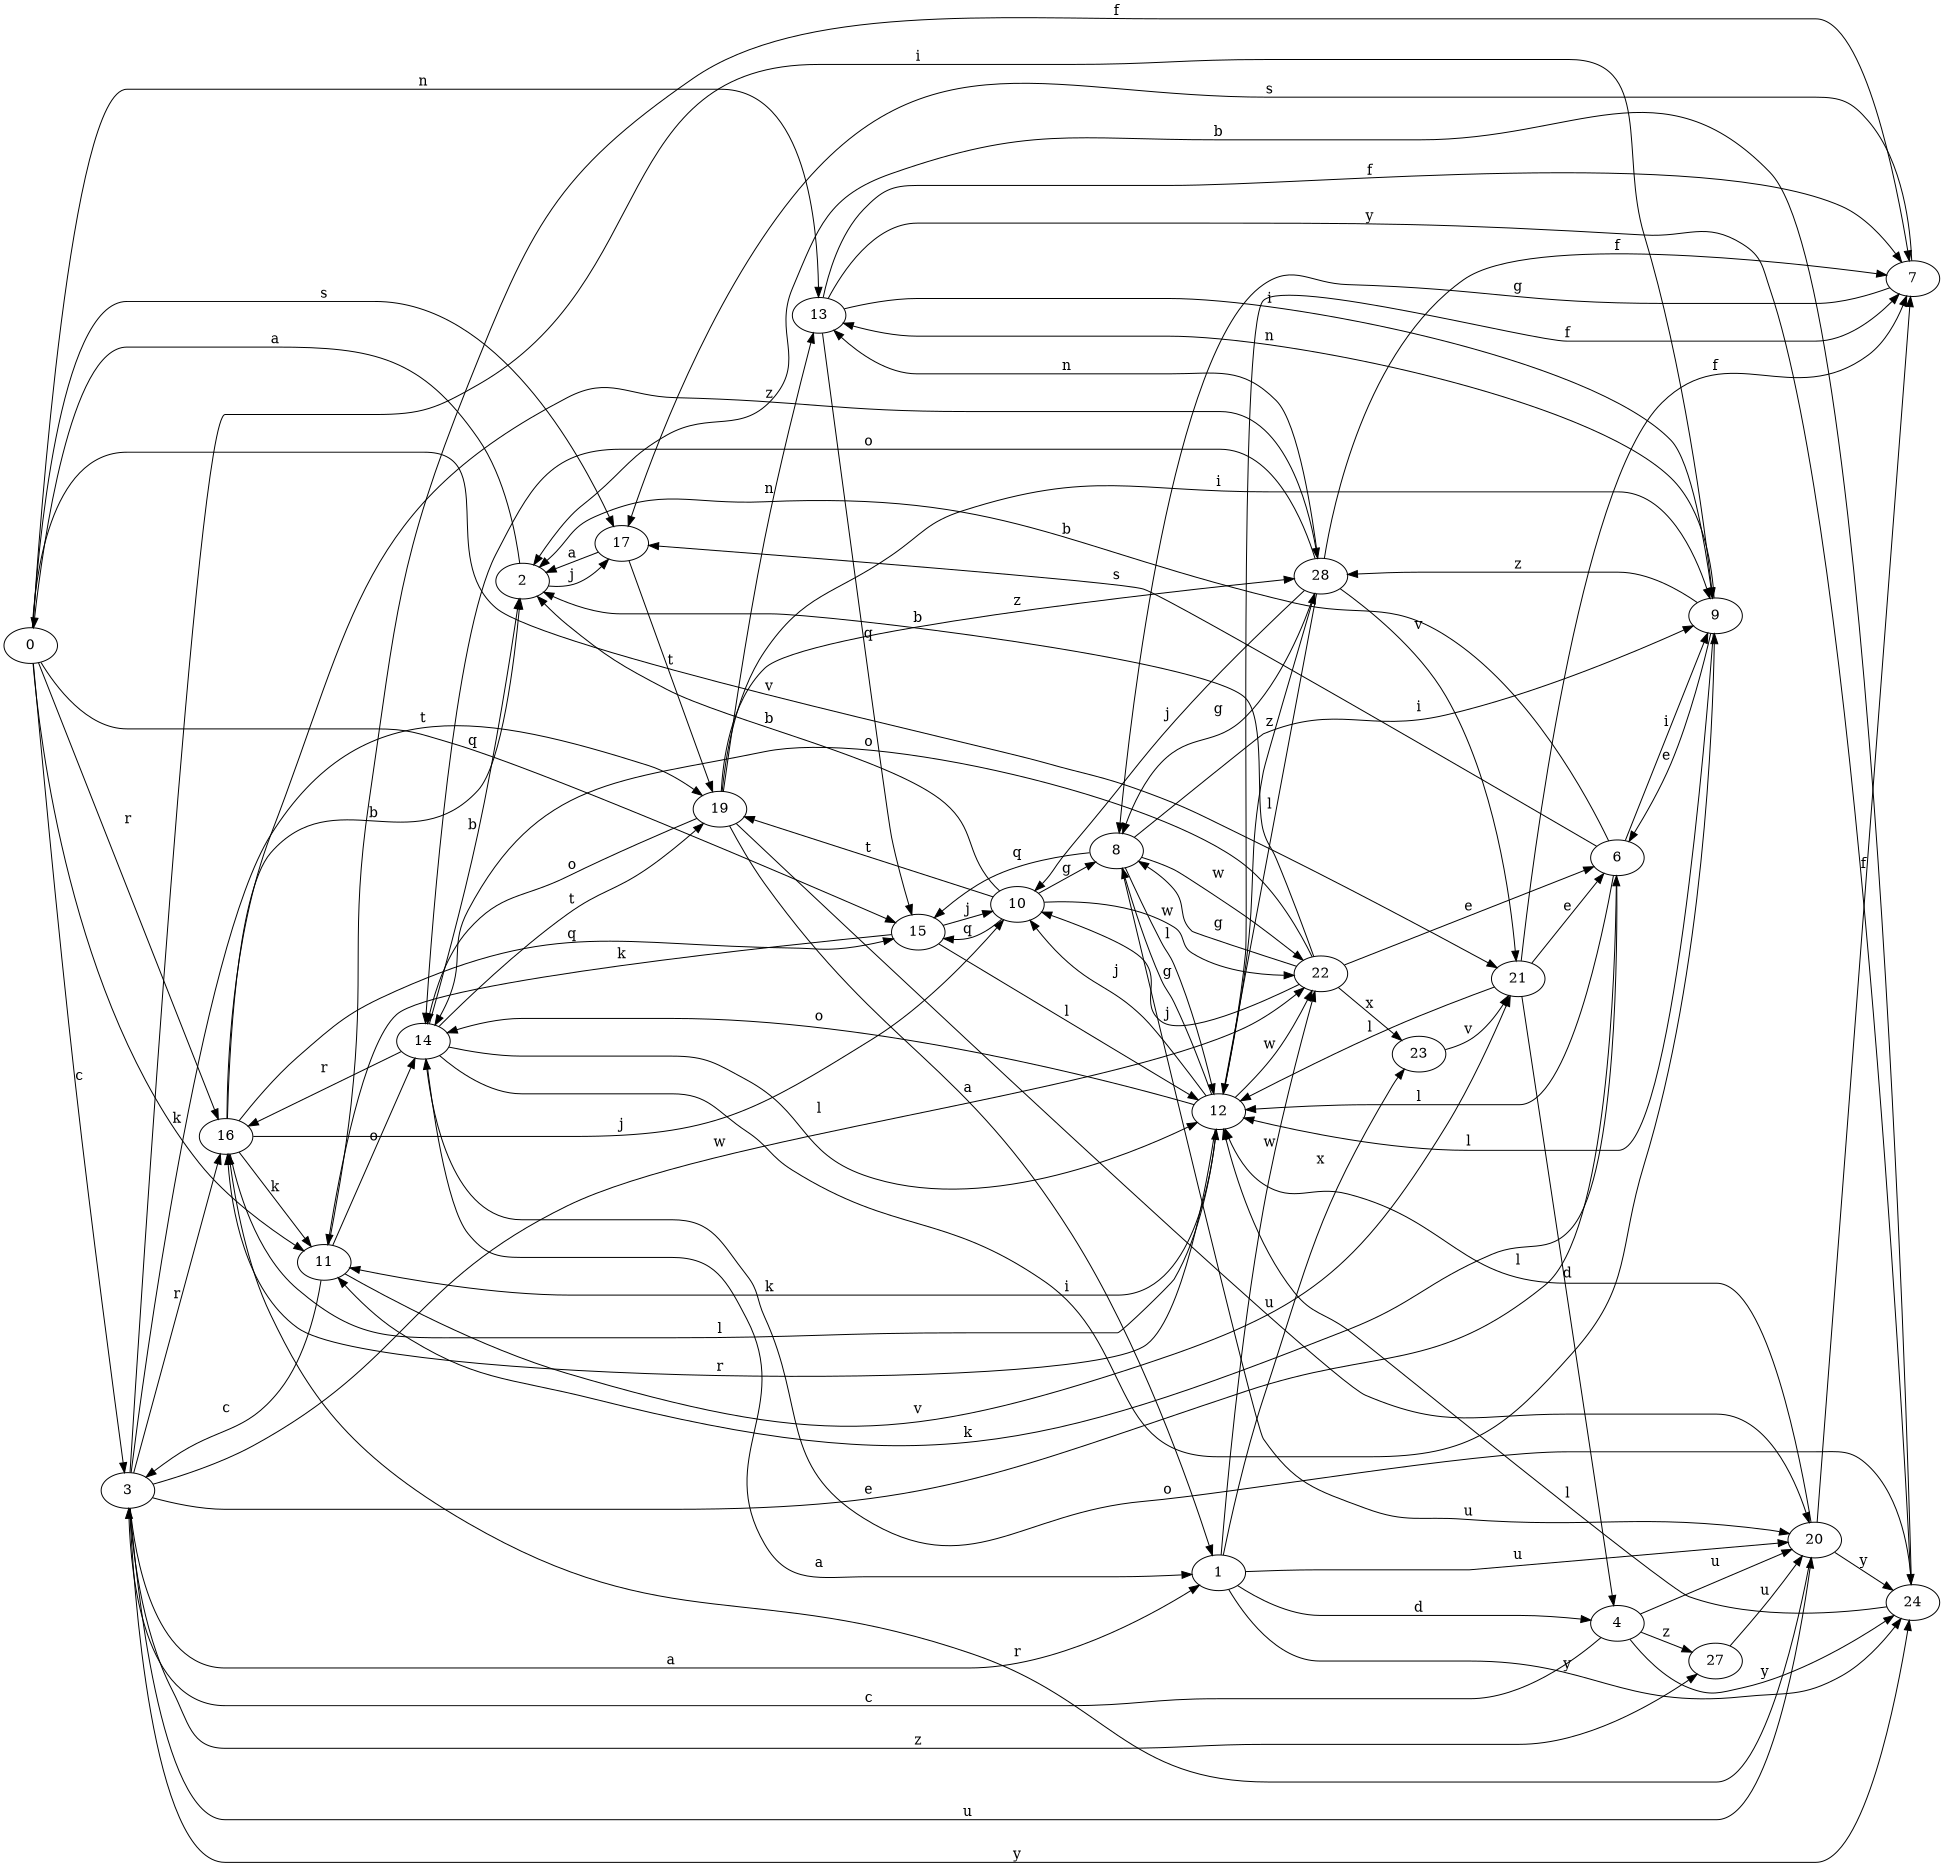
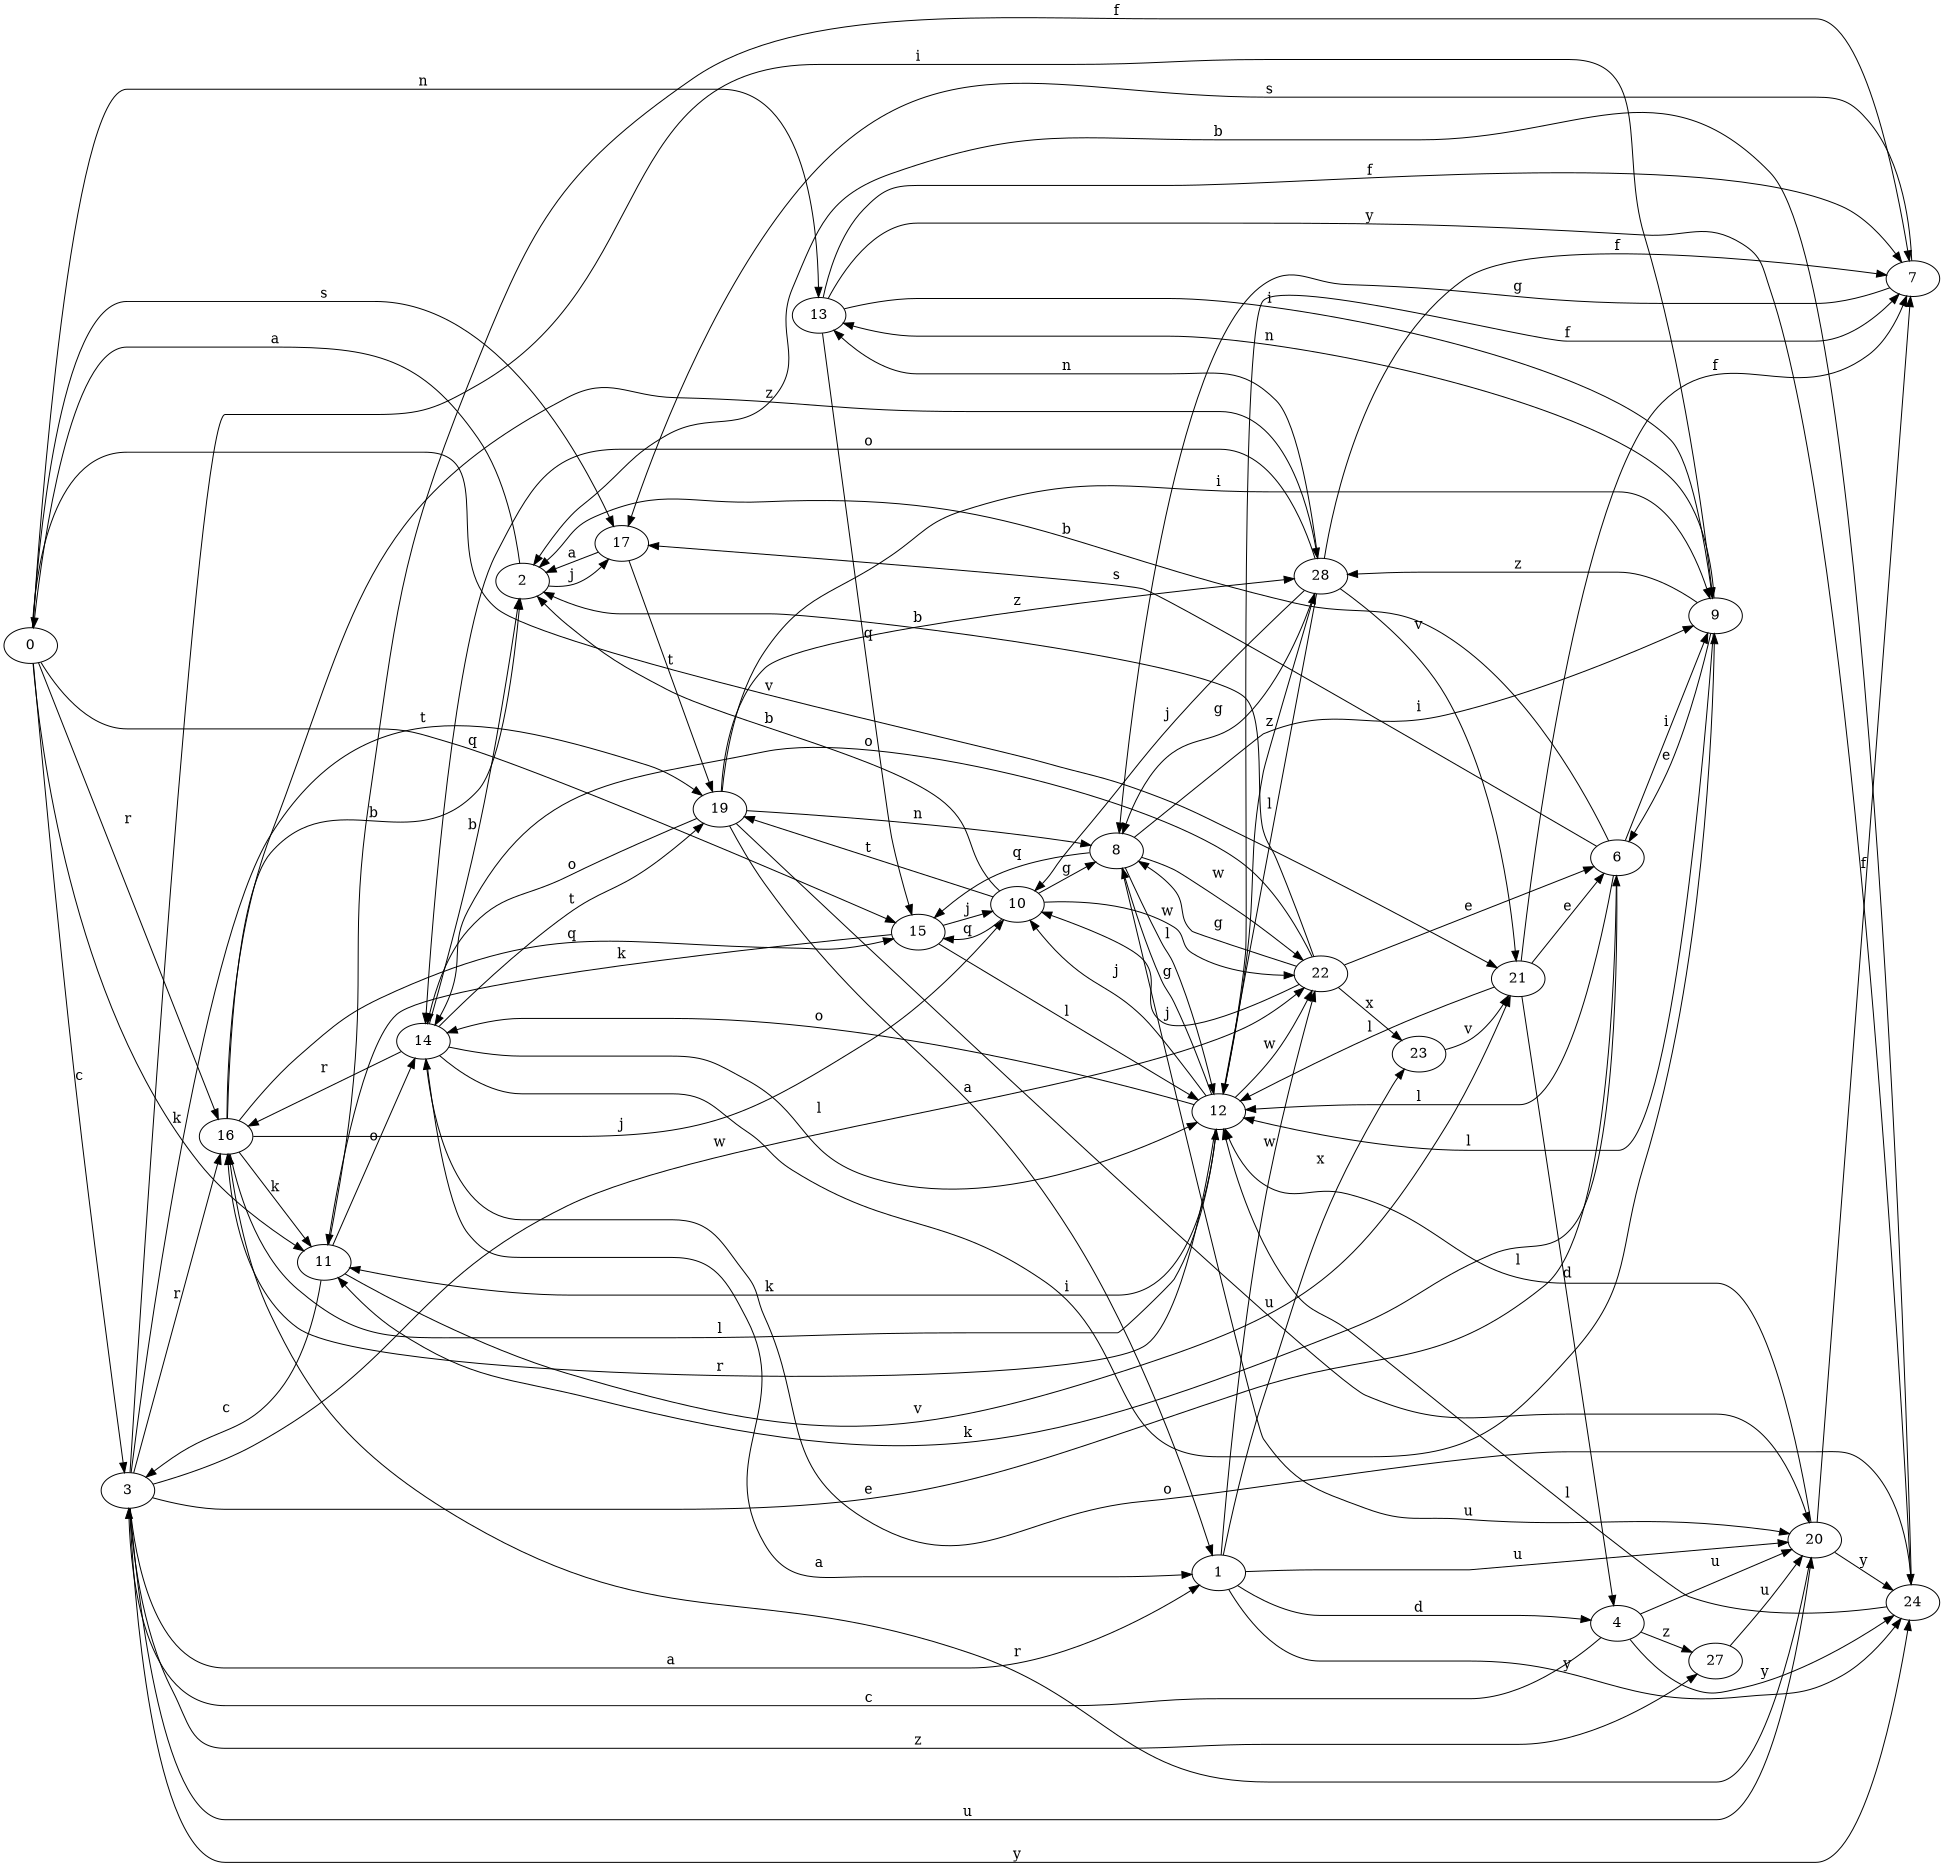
(760, 566) -> (914, 823)
